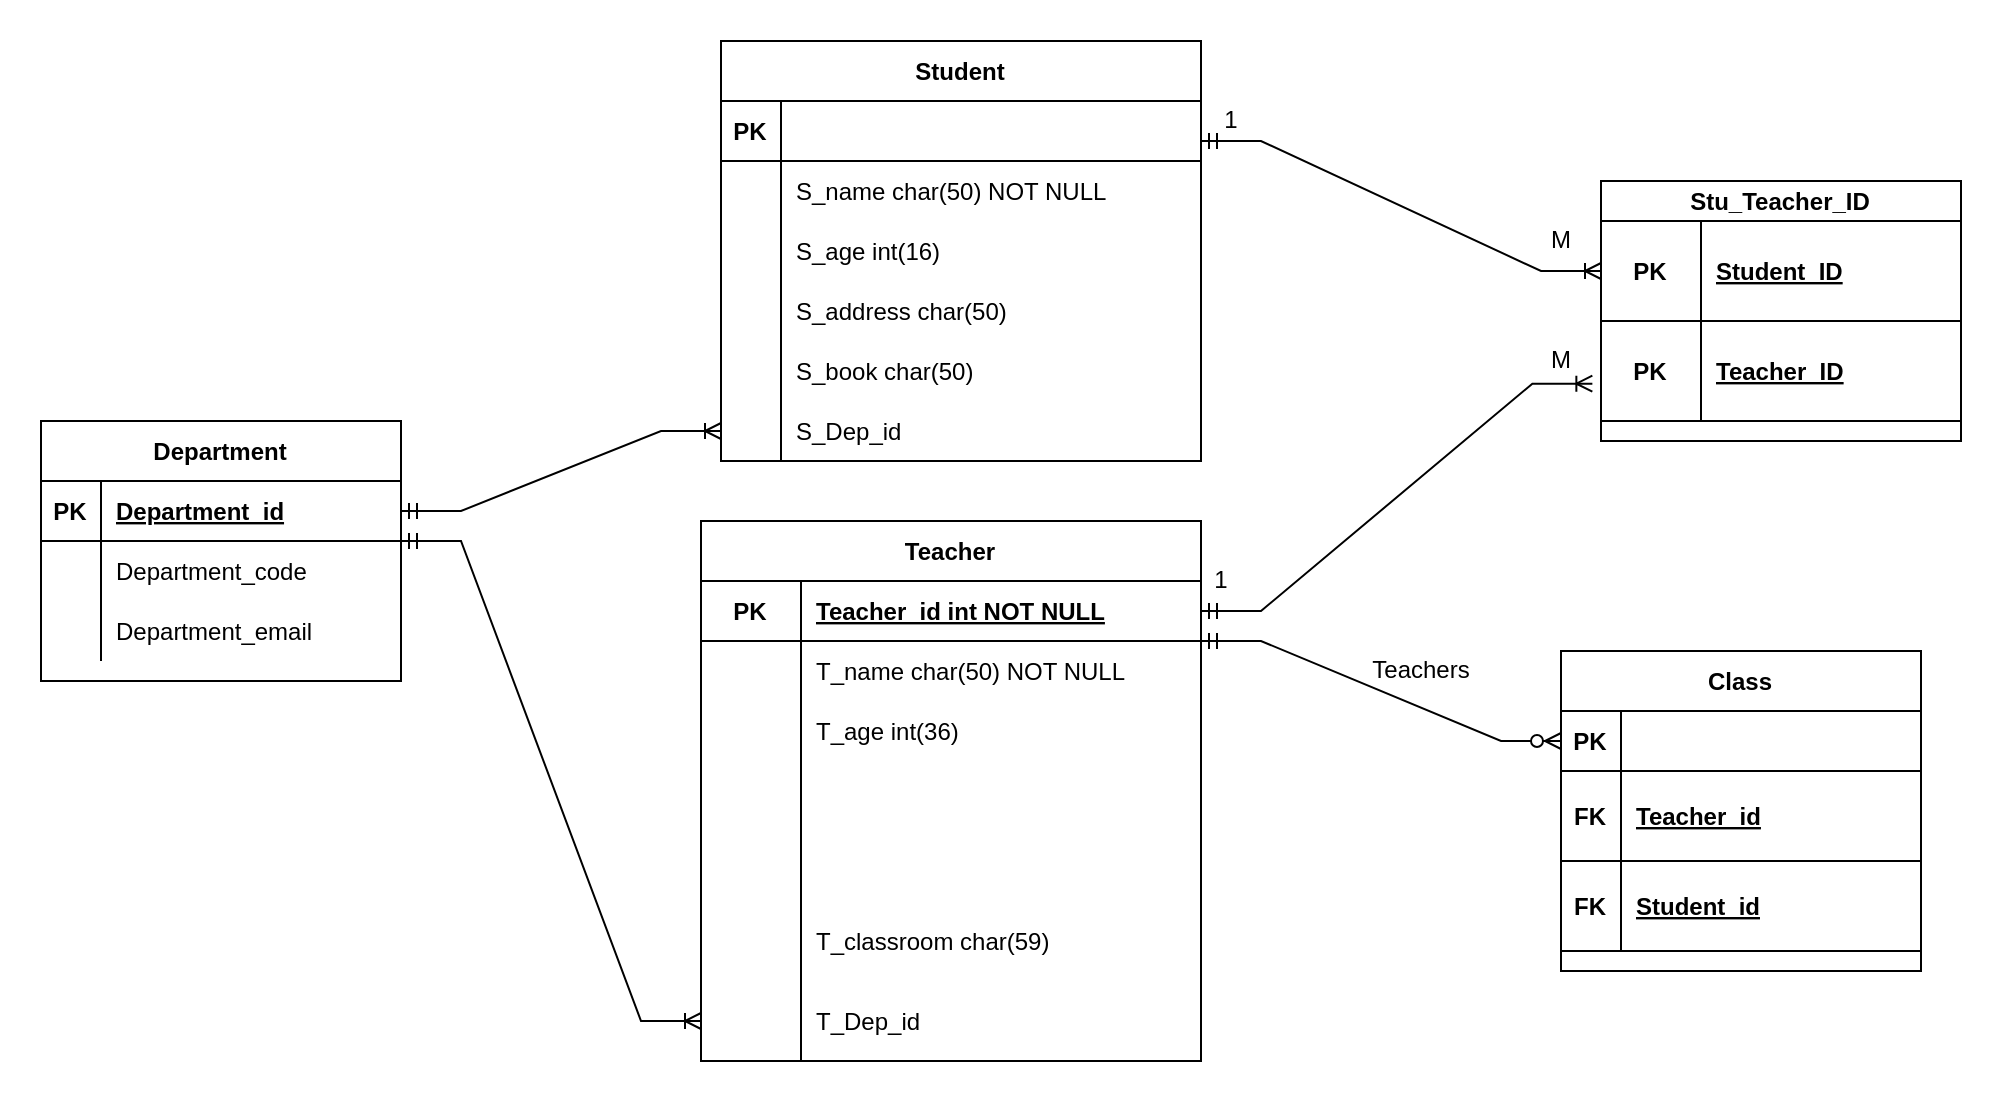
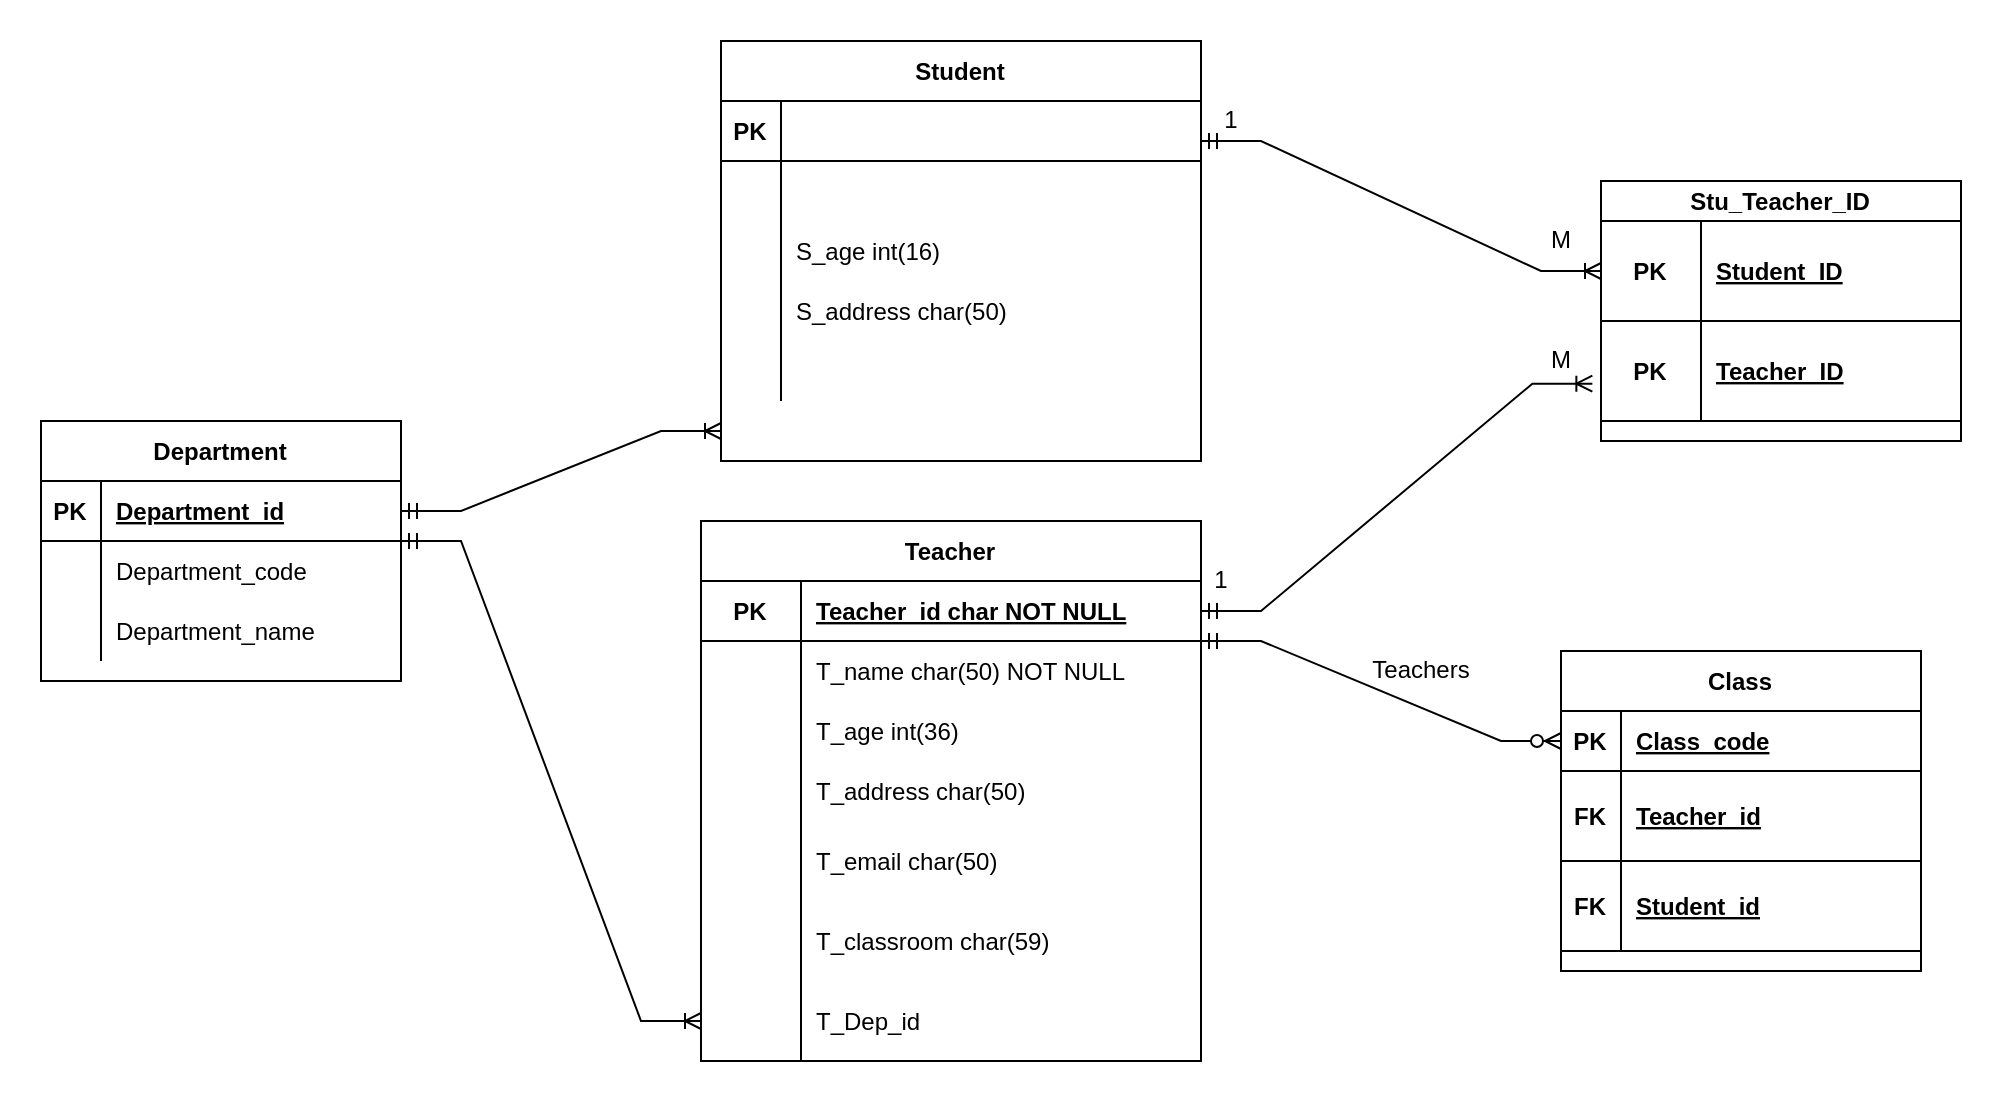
(991, 191) -> none
(981, 371) -> none
(991, 431) -> none
(955, 612) -> (965, 612)
(217, 632) -> (217, 632)
none -> (1771, 741)
none -> (1001, 791)
none -> (1001, 861)
